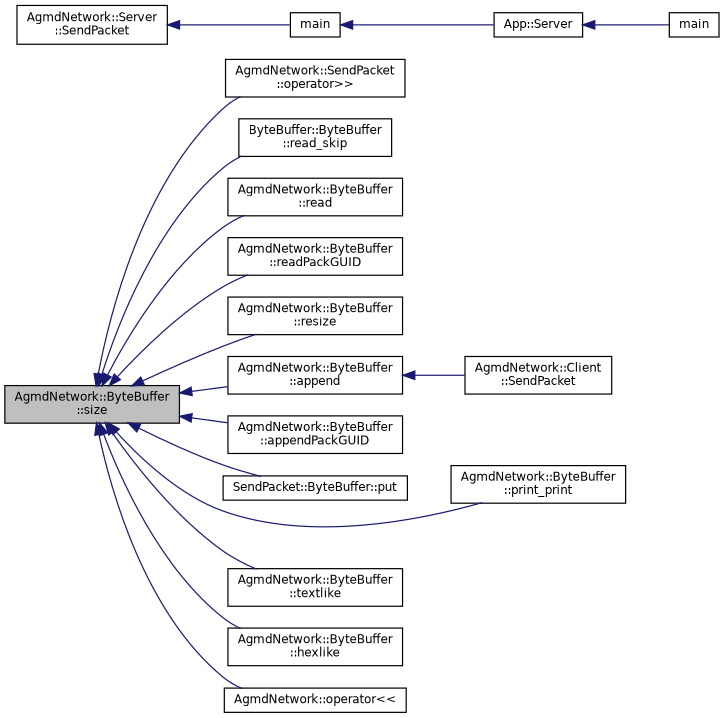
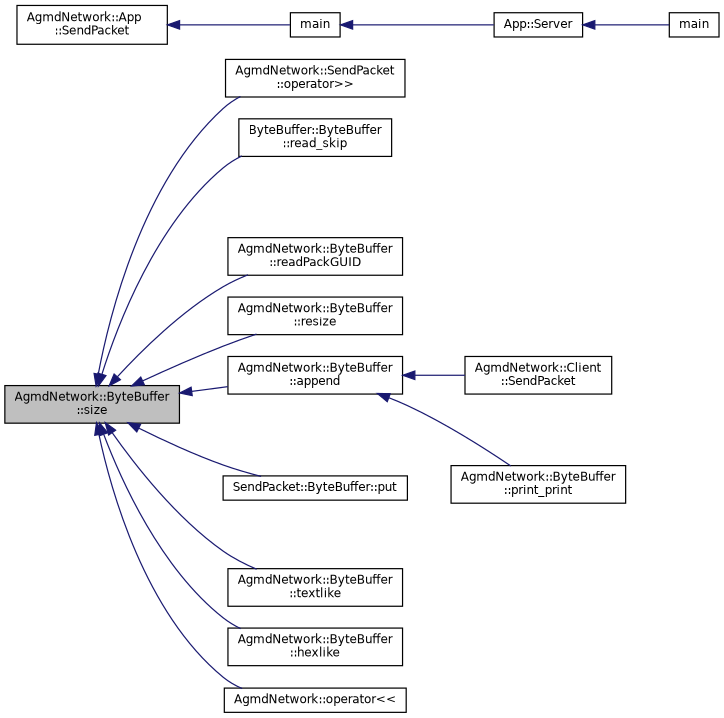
(92, 25) -> (92, 25)
(315, 197) -> none
(315, 435) -> none
(286, 525) -> (452, 429)
